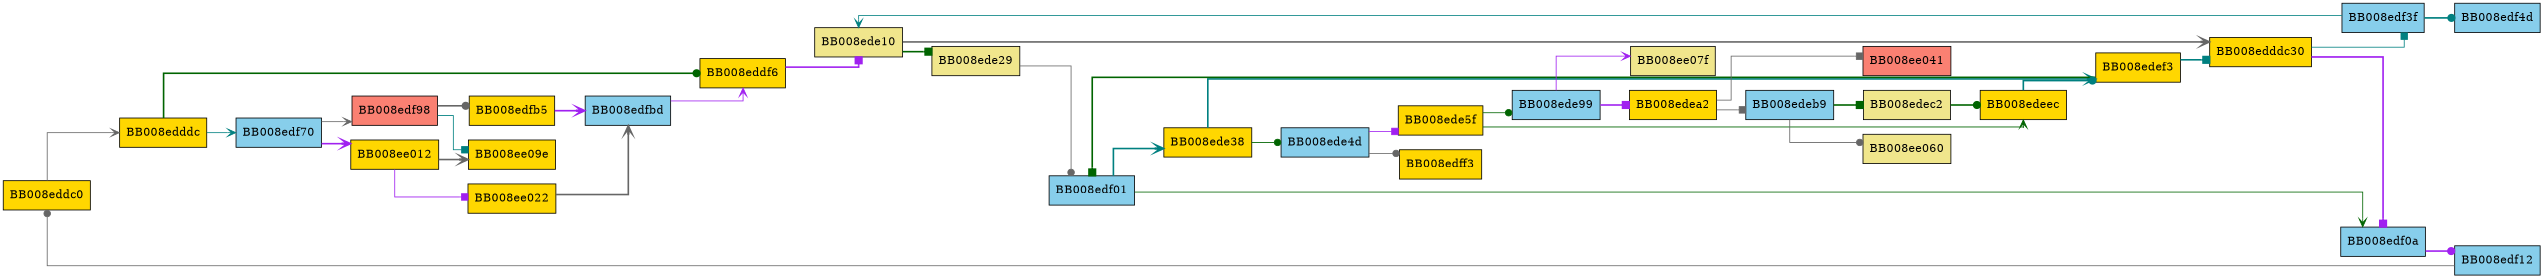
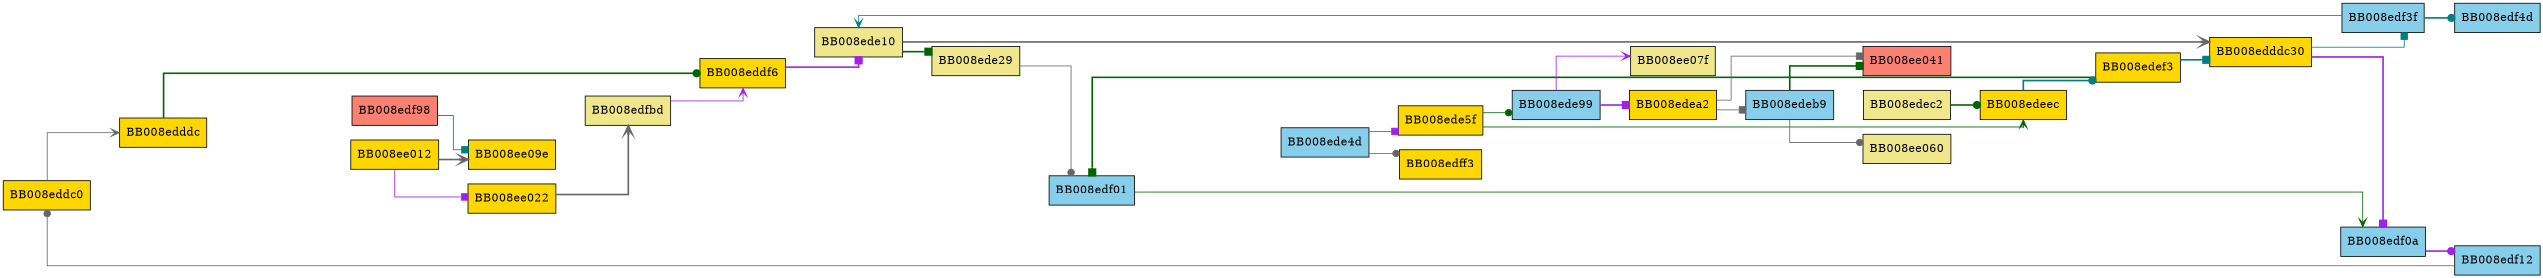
(1844, 105) -> (1810, 66)
(512, 111) -> none
(628, 111) -> (628, 111)
(279, 133) -> none
(1208, 142) -> none
